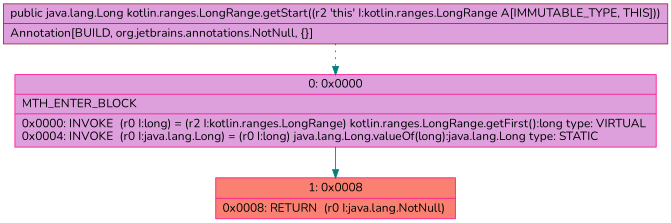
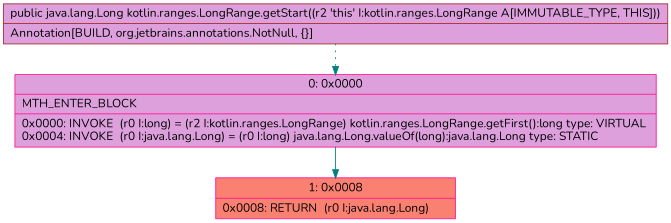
(336, 208) -> (328, 208)
